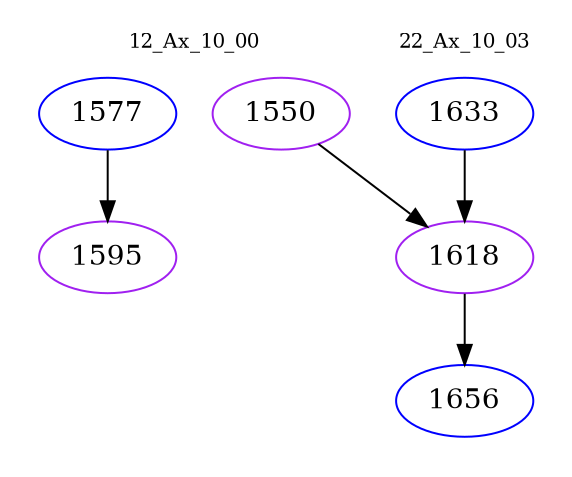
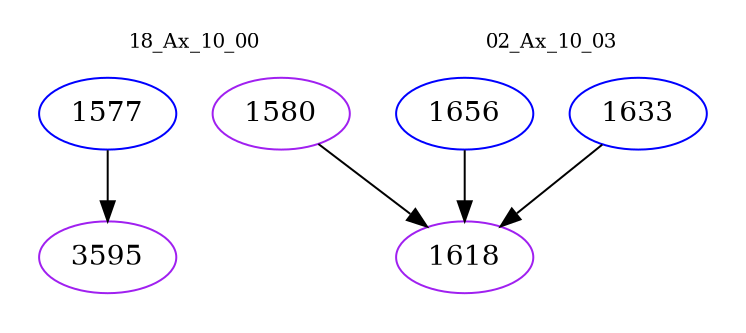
(194, 43) -> (194, 43)
(465, 43) -> (551, 43)
(281, 114) -> (281, 114)
(108, 257) -> (108, 257)
(465, 319) -> (465, 176)
